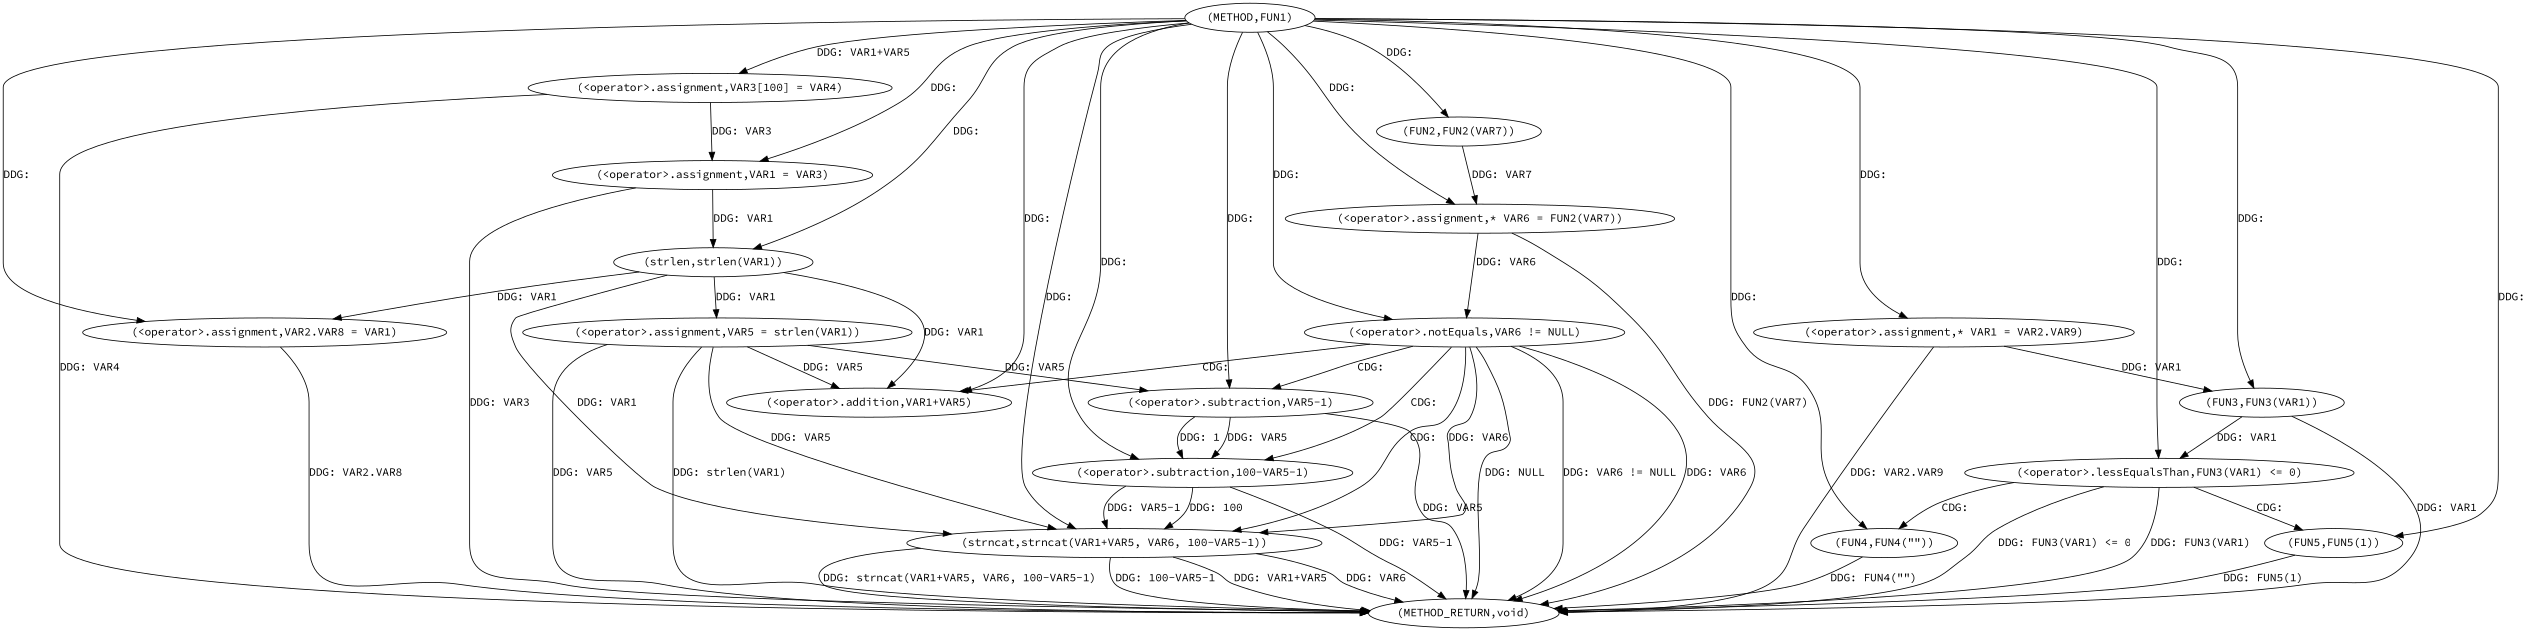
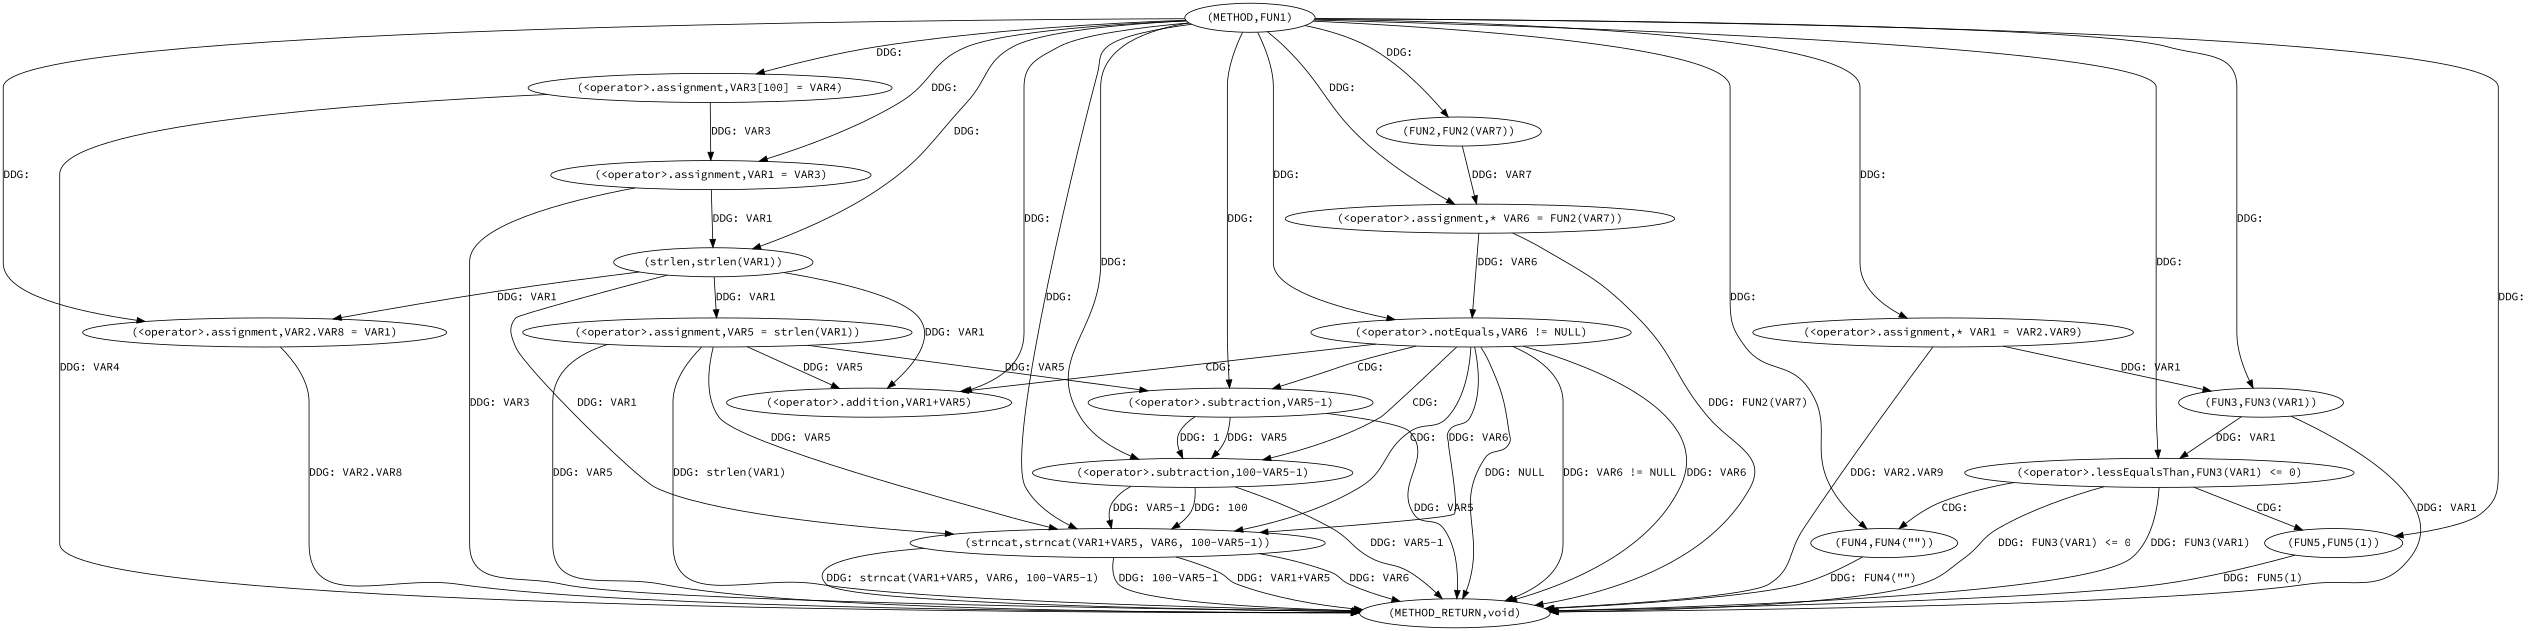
(863, 53) -> (893, 53)
